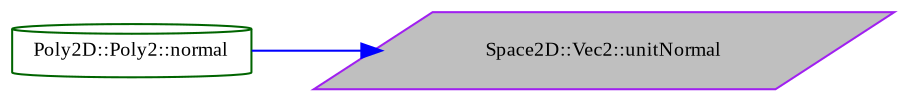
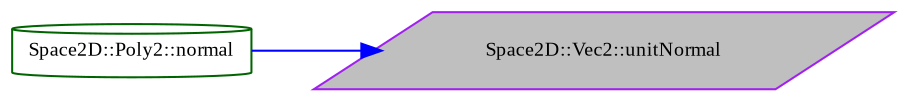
(132, 51) -> (132, 51)
